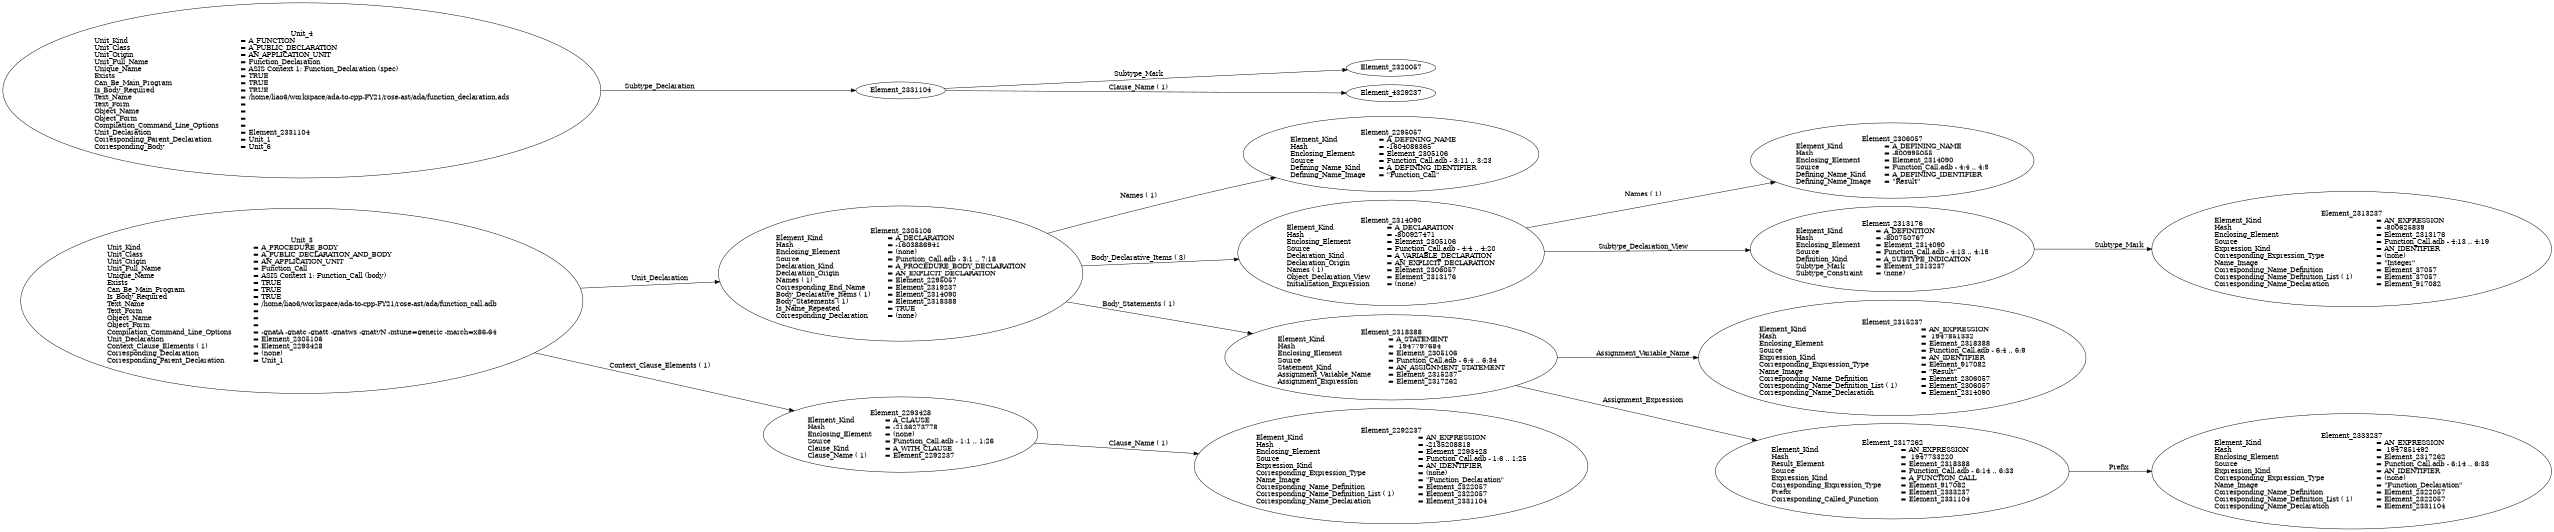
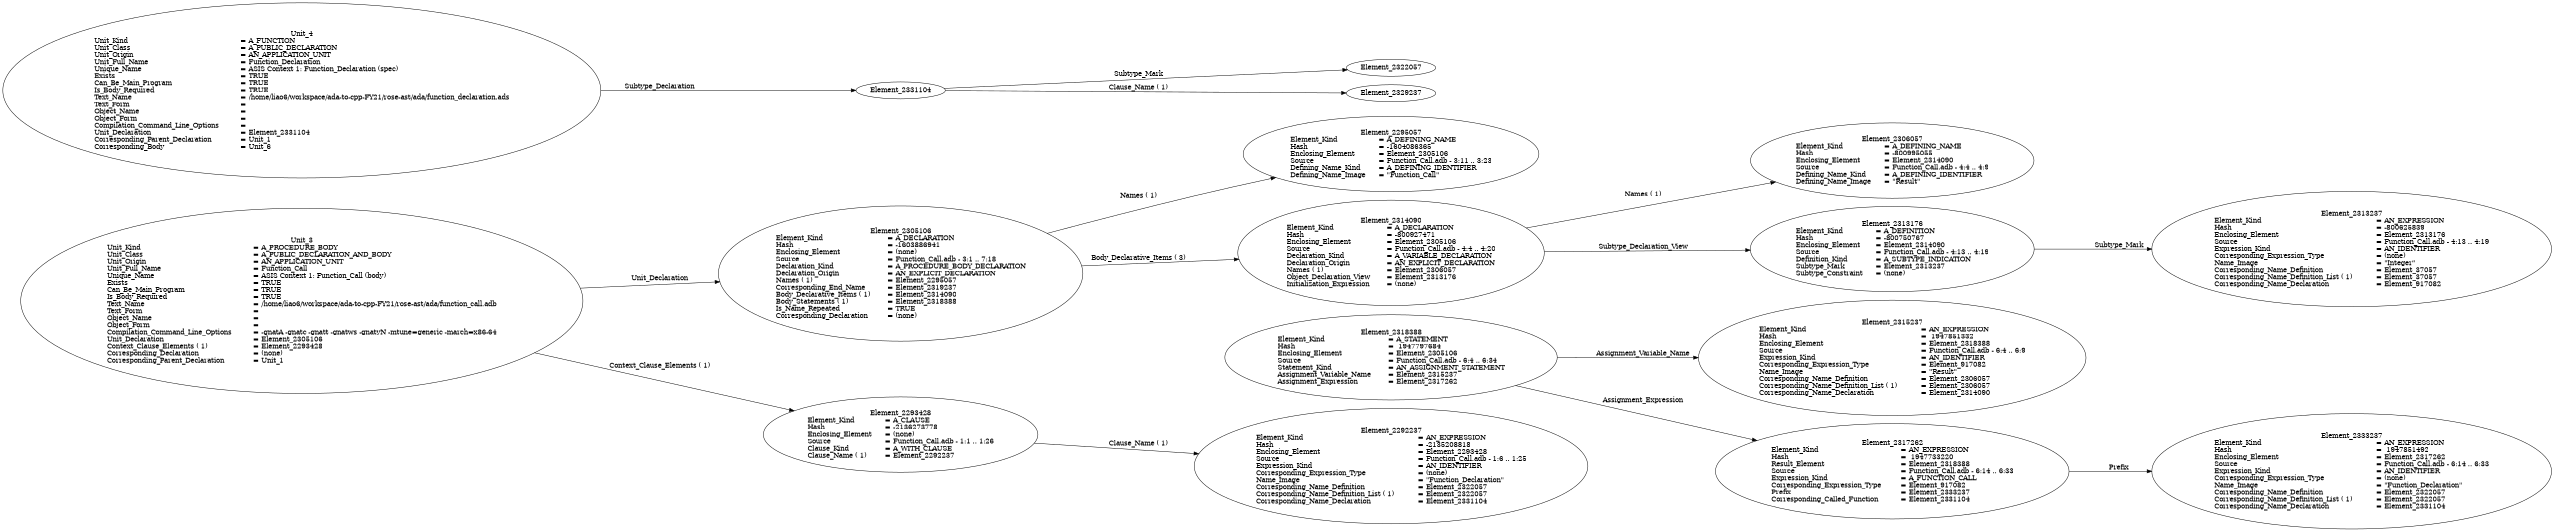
(1391, 68) -> (1391, 68)
(1391, 93) -> (1391, 93)
(1157, 317) -> none
